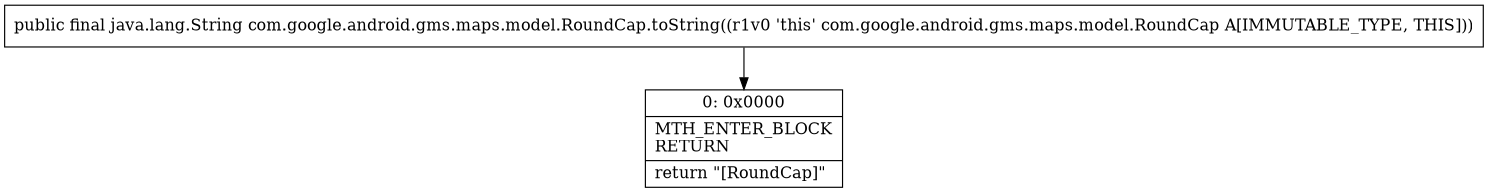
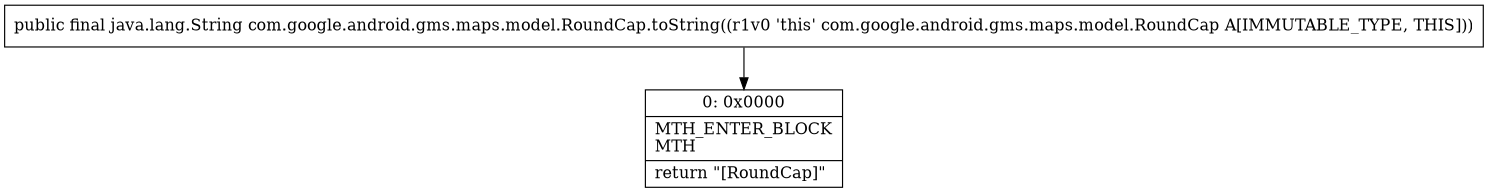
(692, 147) -> (676, 147)
